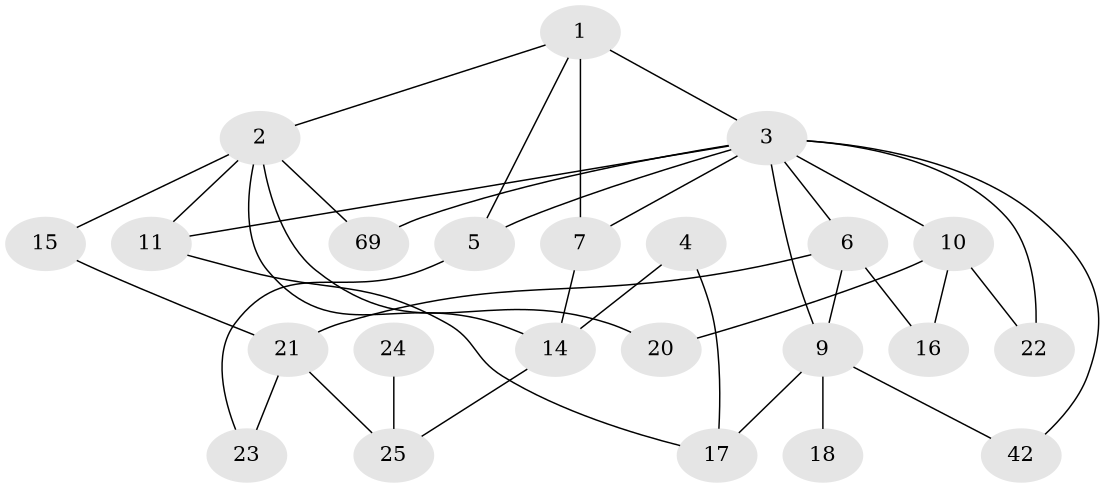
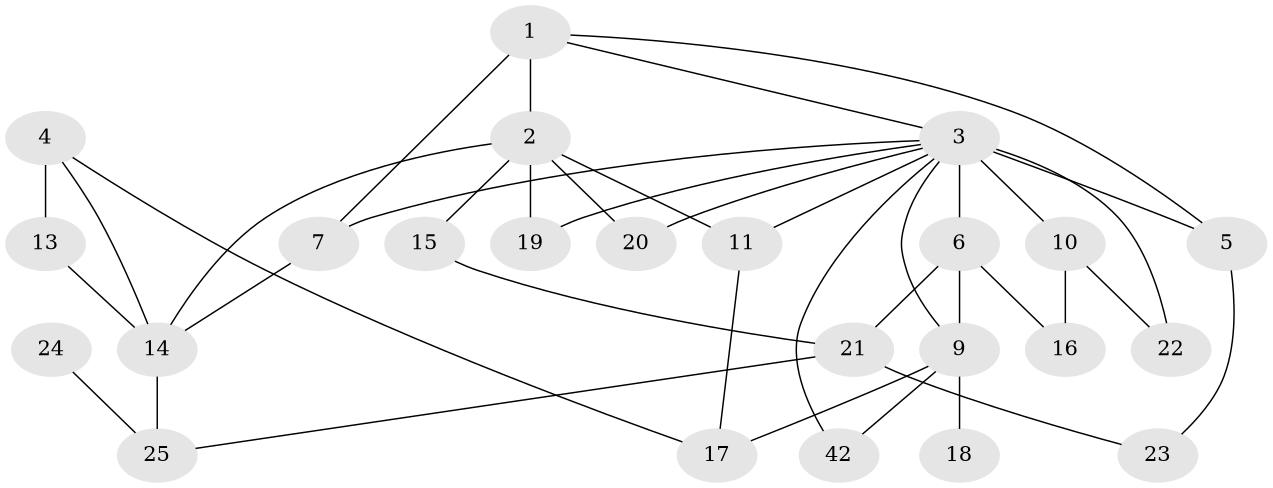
none -> (46, 244)
(369, 244) -> (530, 244)
(817, 301) -> (793, 183)
